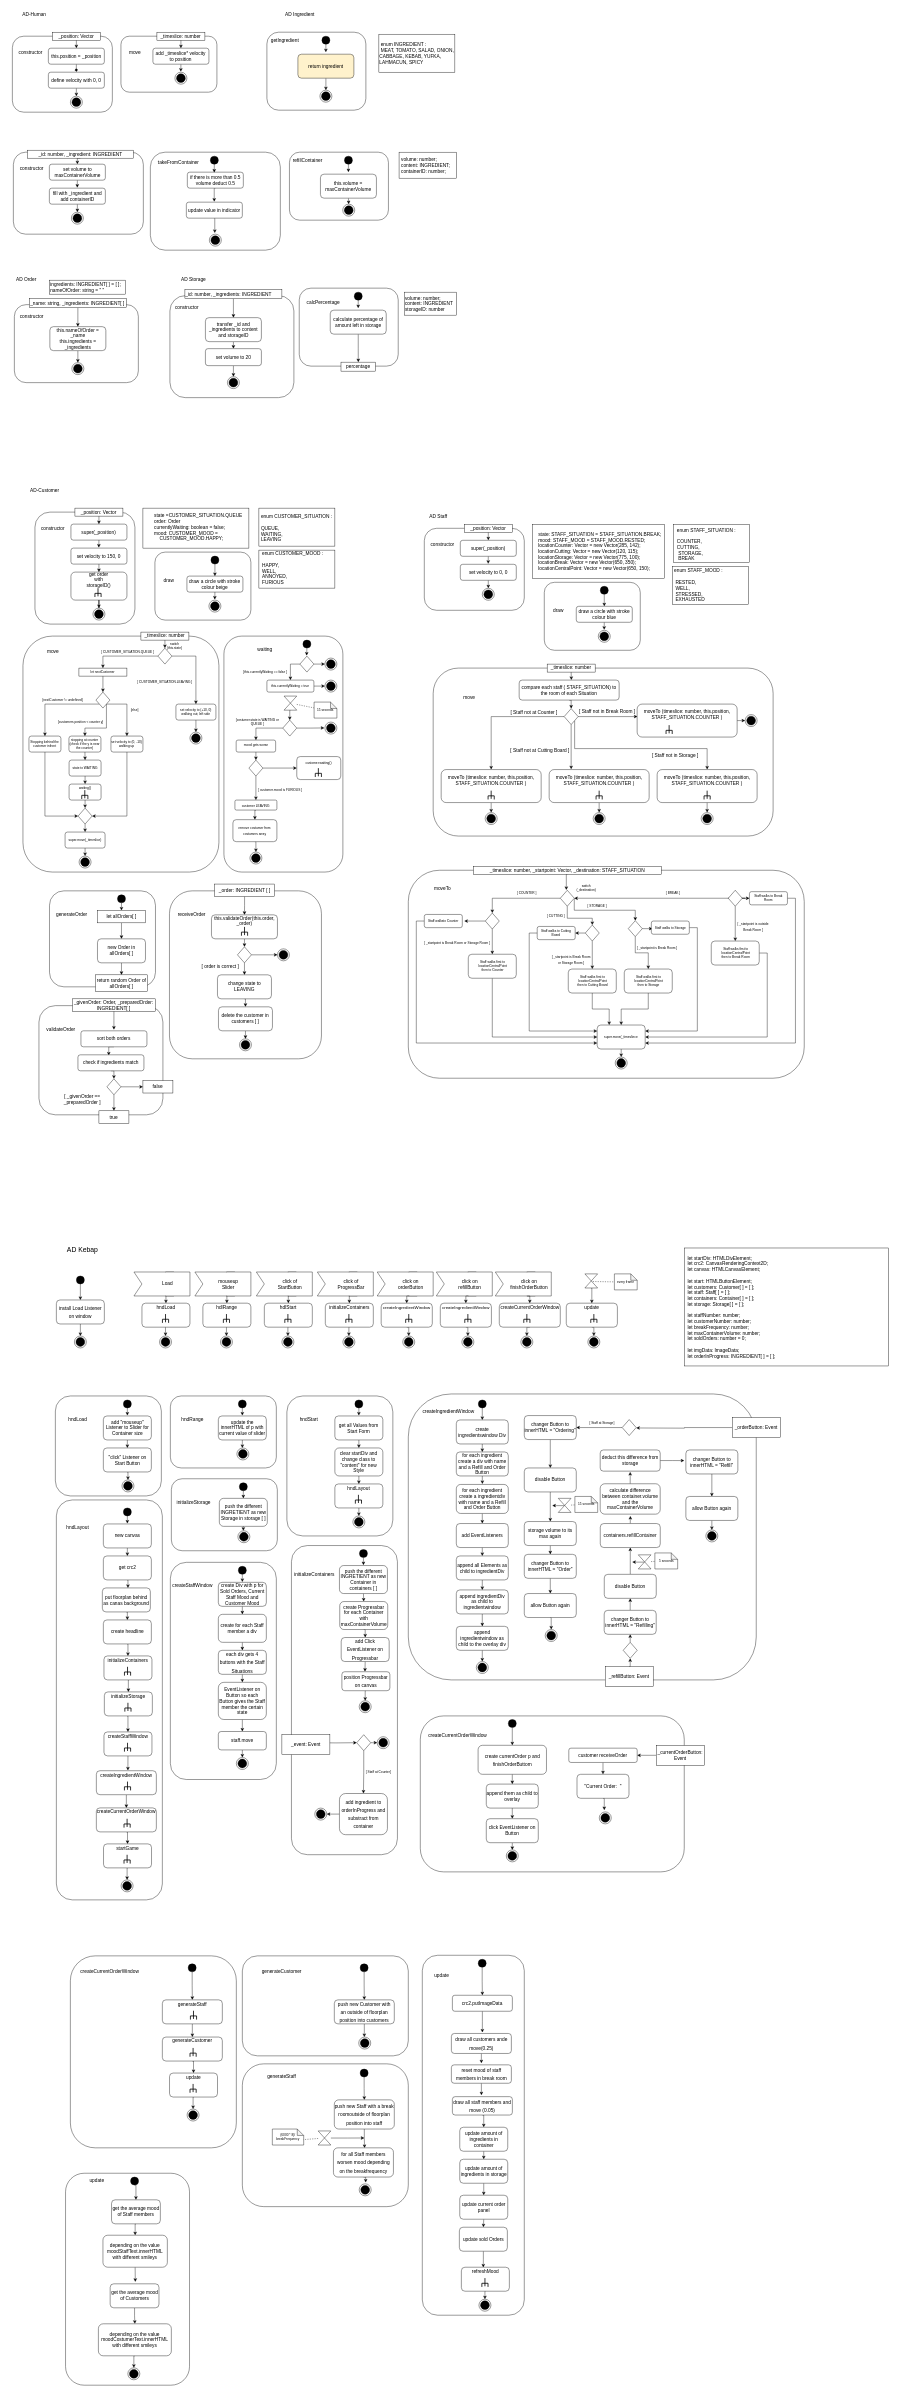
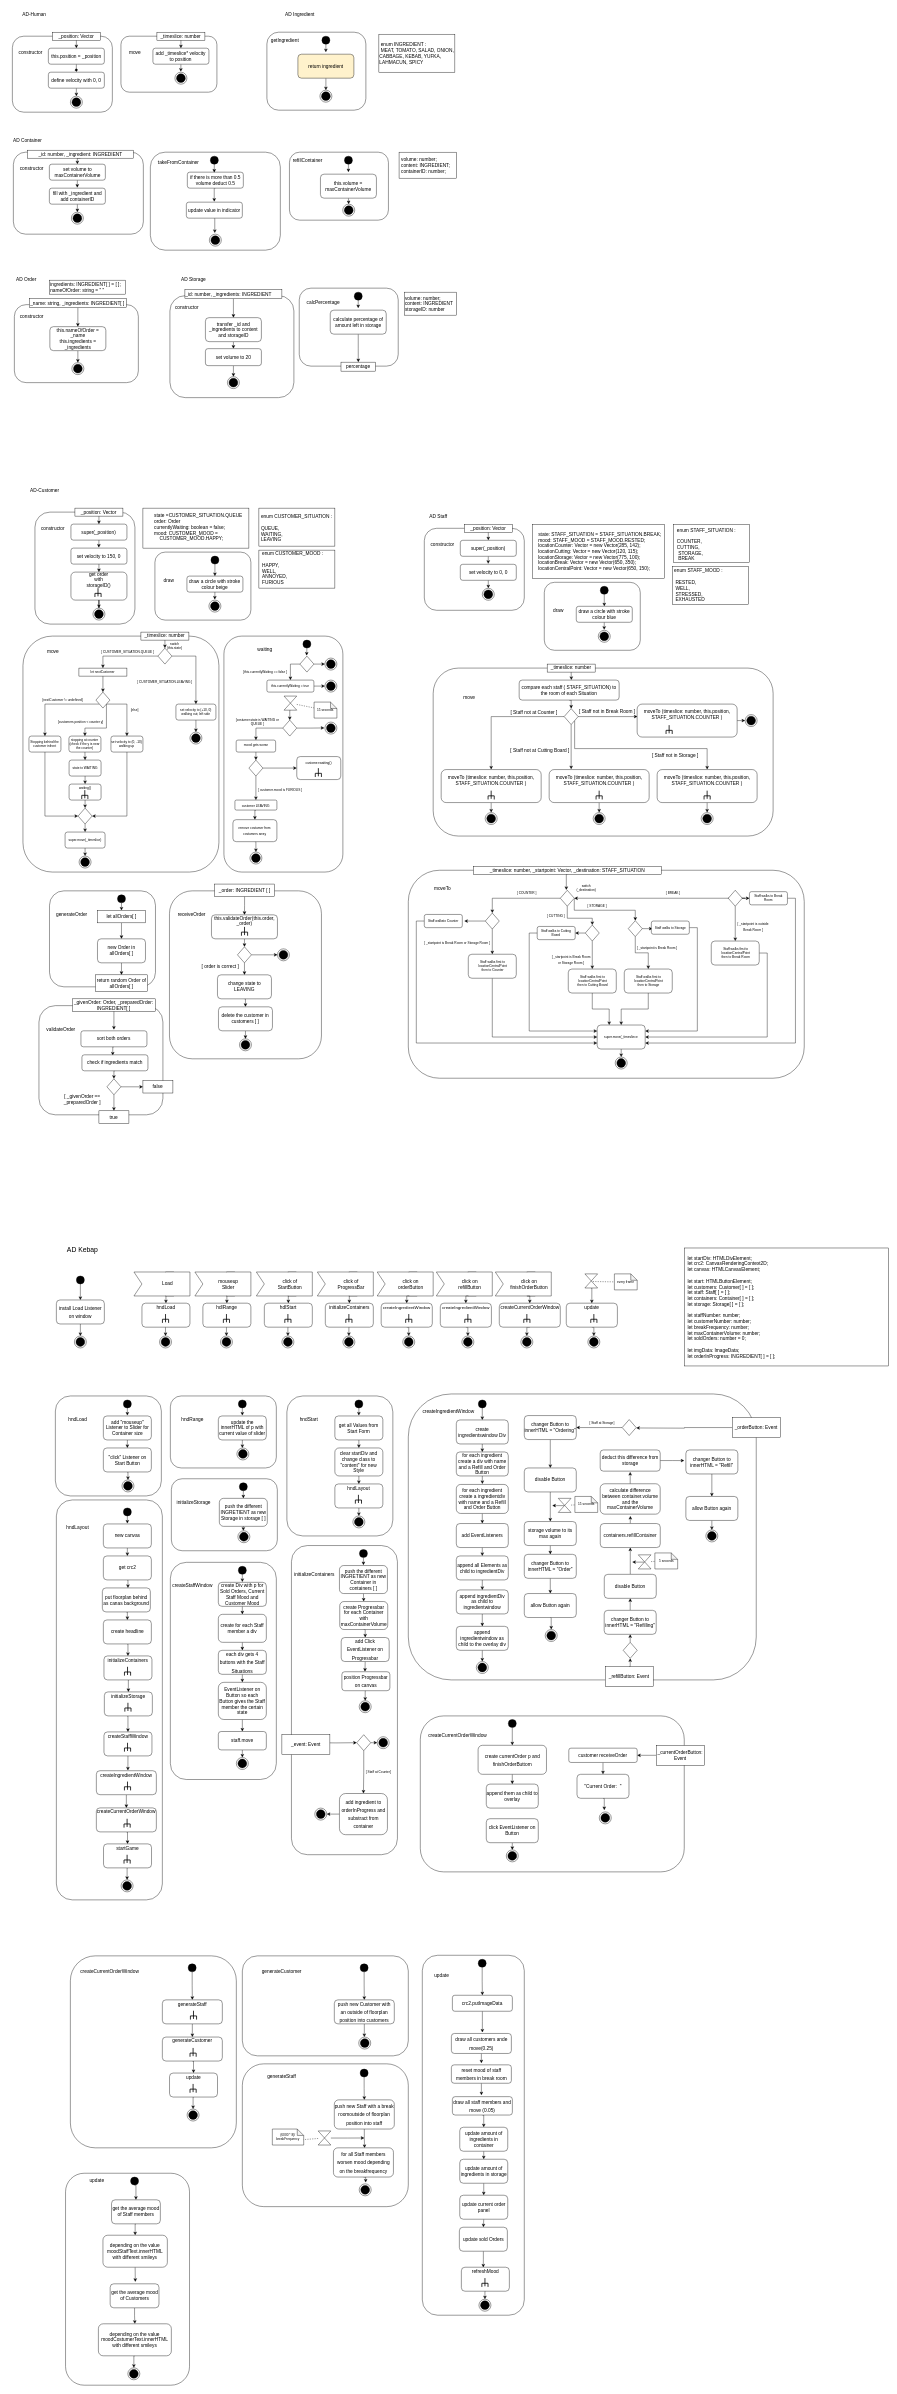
none -> (27, 140)
(111, 1063) -> (115, 1063)
(512, 1814) -> none
